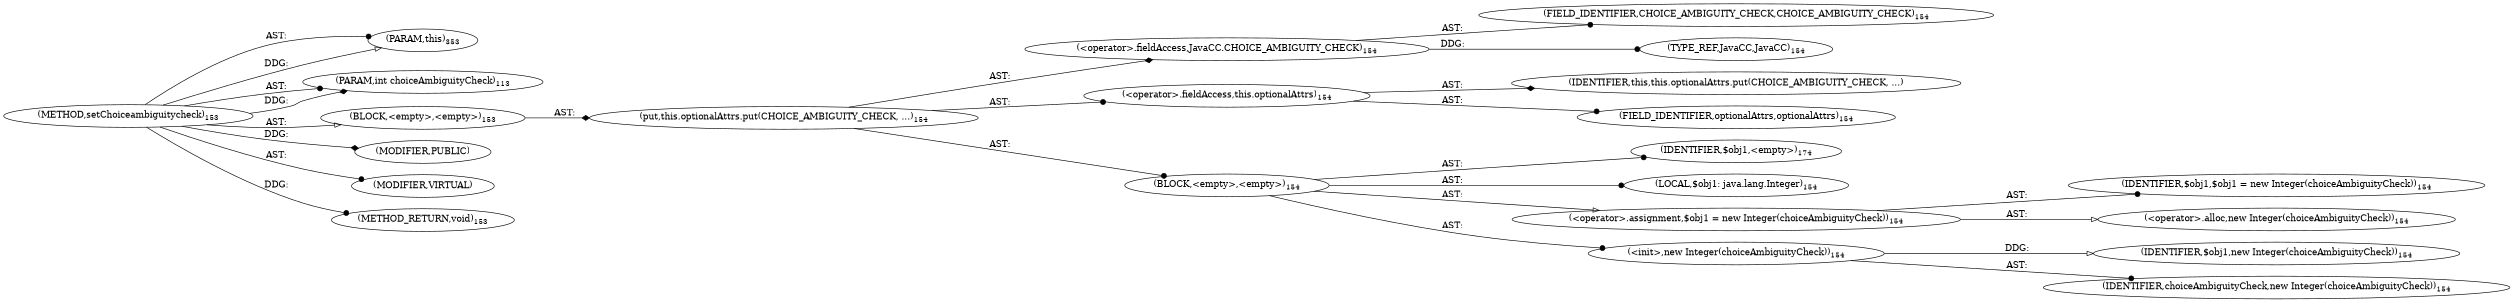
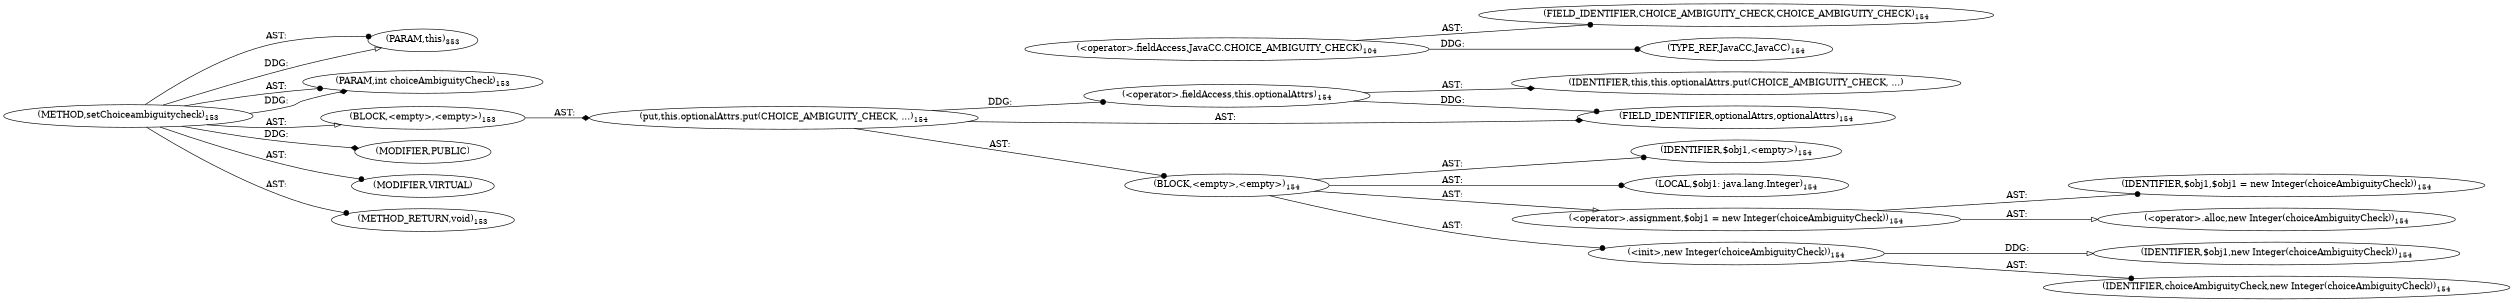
(1370, 48) -> (1370, 48)
(503, 81) -> (503, 81)
(997, 83) -> (1271, 123)
(1454, 101) -> (1454, 101)
(1002, 102) -> (1002, 102)
(1805, 150) -> (1805, 150)
(278, 185) -> (278, 185)
